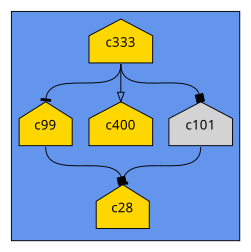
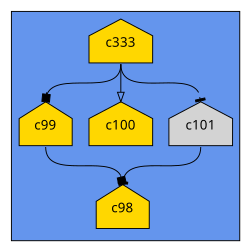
(86, 83) -> (86, 83)
(156, 83) -> (156, 83)
(121, 126) -> (121, 126)
(123, 209) -> (123, 209)
